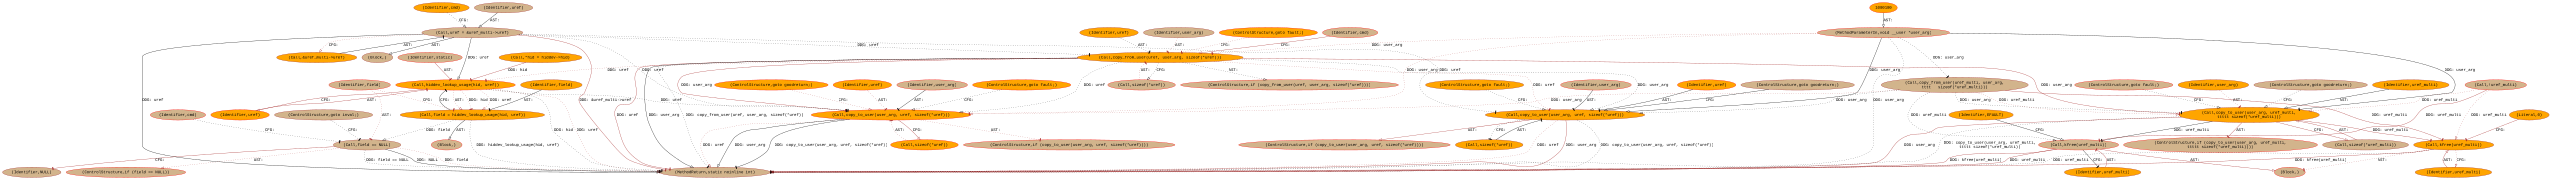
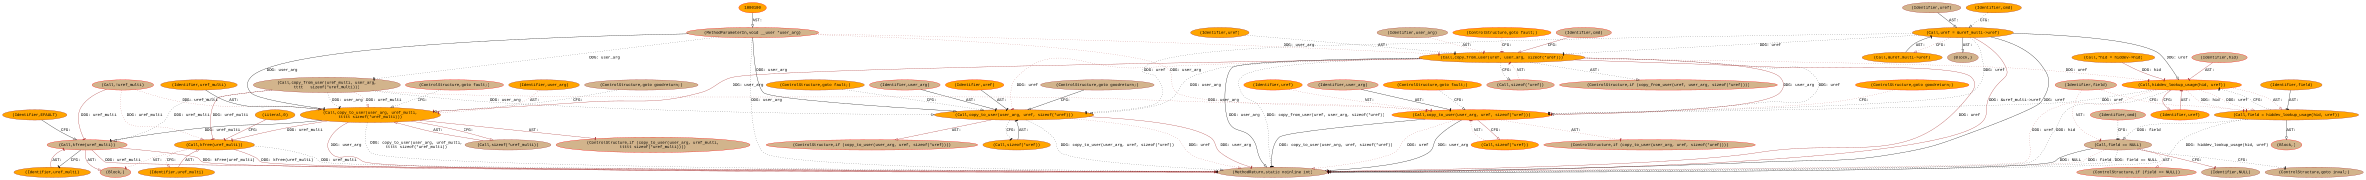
(472, 33) -> (1963, 33)
(430, 58) -> (2219, 58)
(440, 102) -> (2247, 97)
(345, 130) -> (2211, 158)
